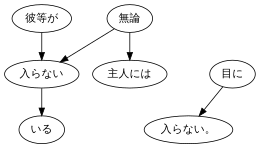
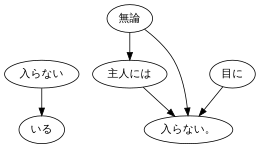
(42, 19) -> none
(91, 43) -> (175, 63)
none -> (156, 99)
